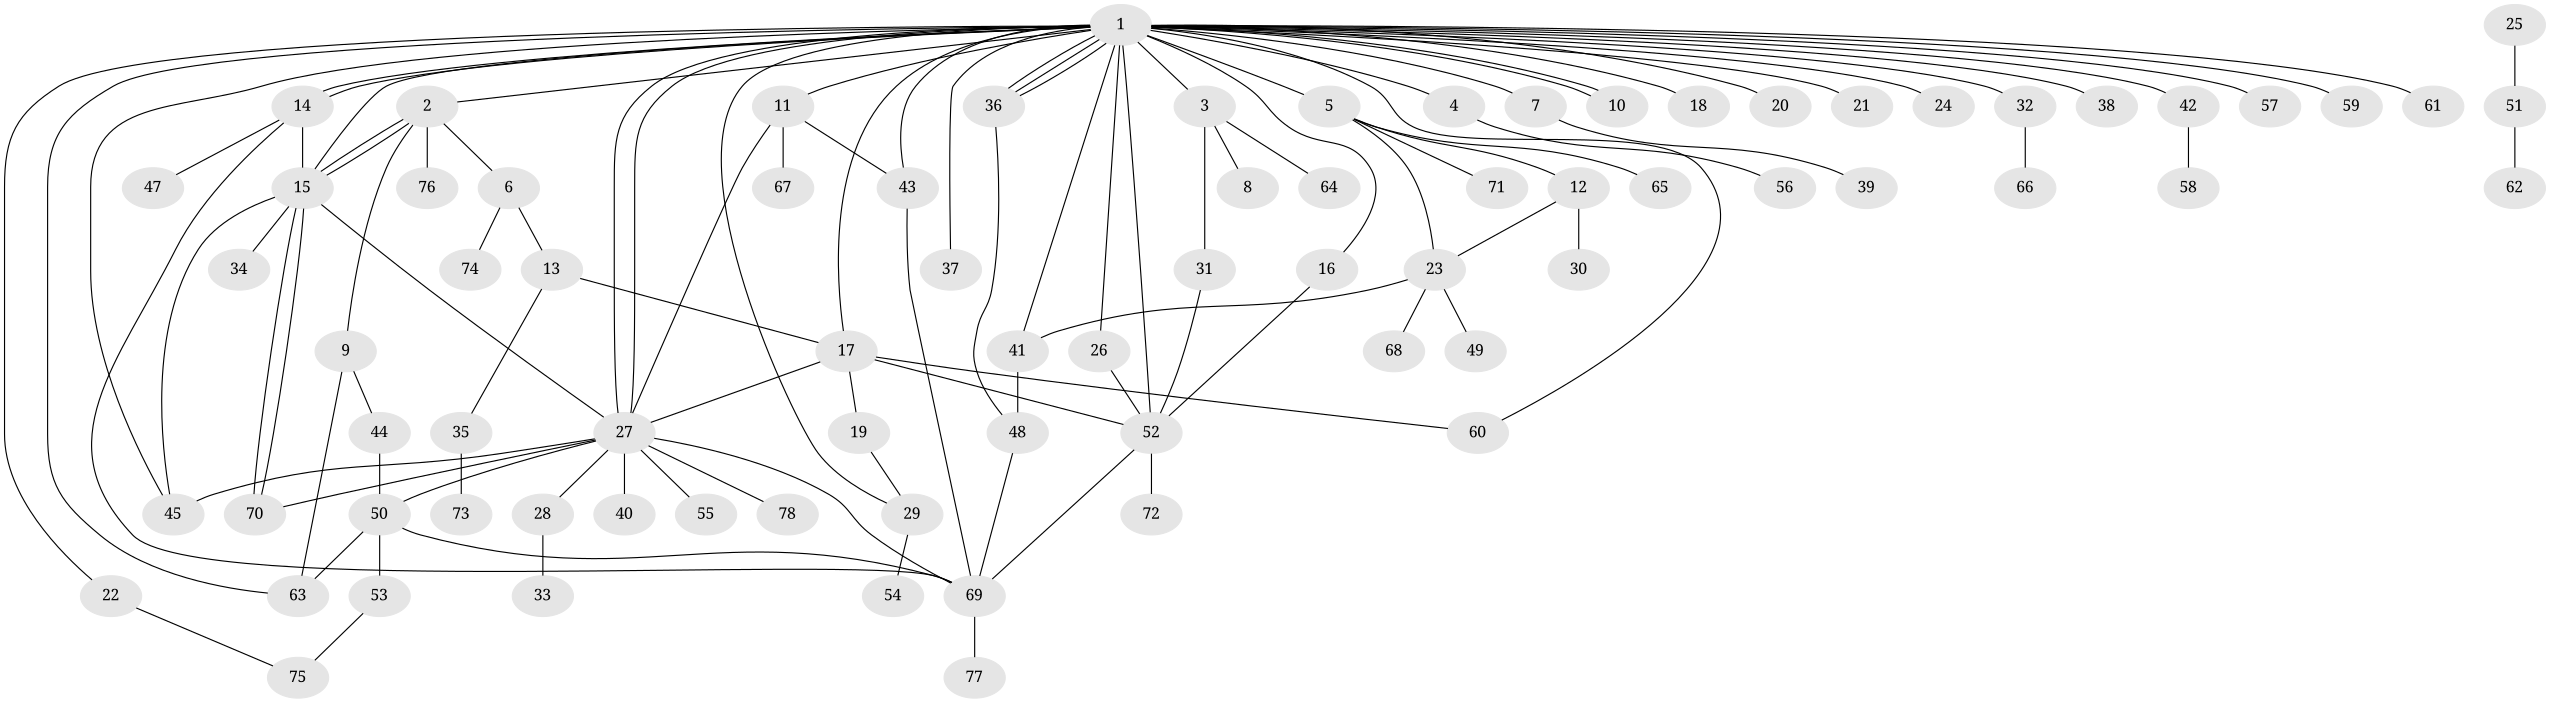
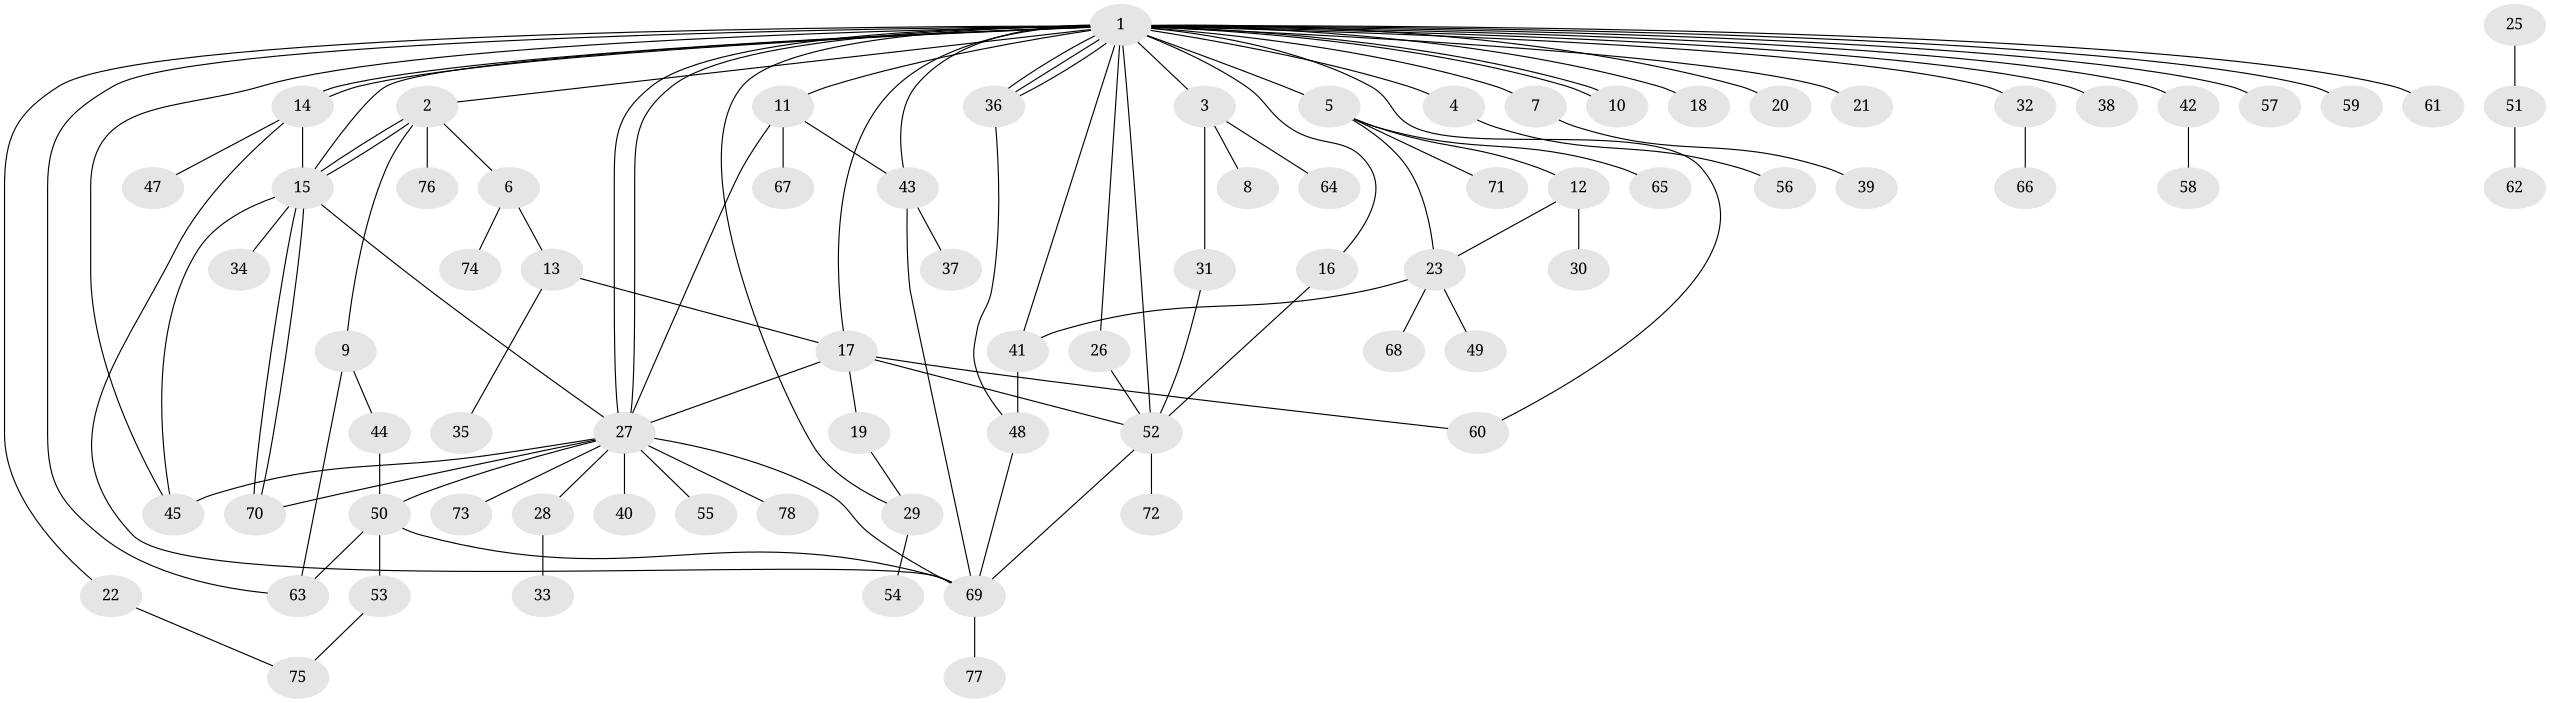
(952, 91) -> (929, 229)
(1944, 107) -> none
(461, 474) -> (543, 474)
